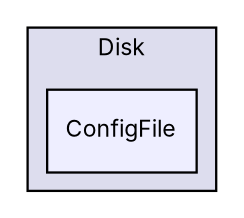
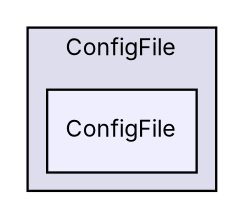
(122, 49) -> (122, 49)
